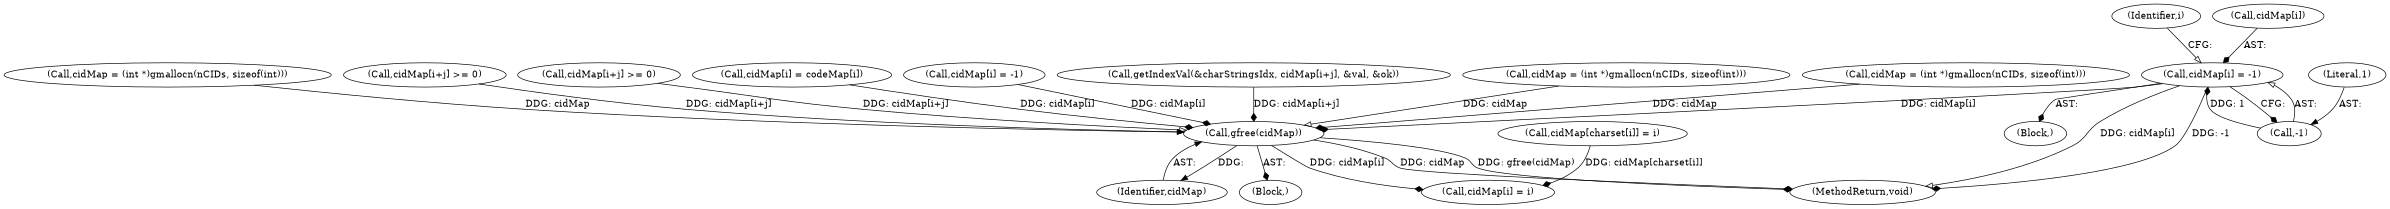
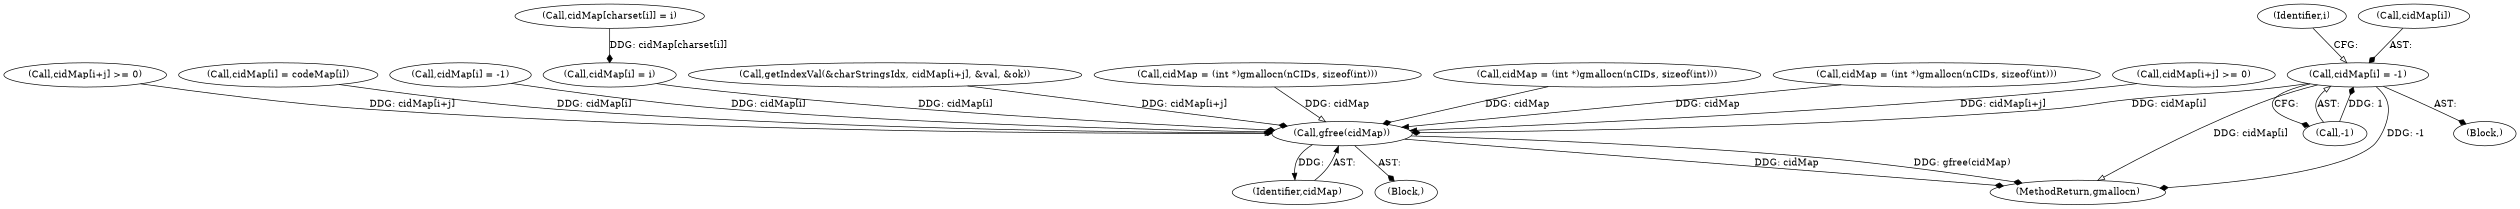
(2347, 75) -> none
(1340, 177) -> (961, 112)
(1863, 192) -> (2078, 192)
